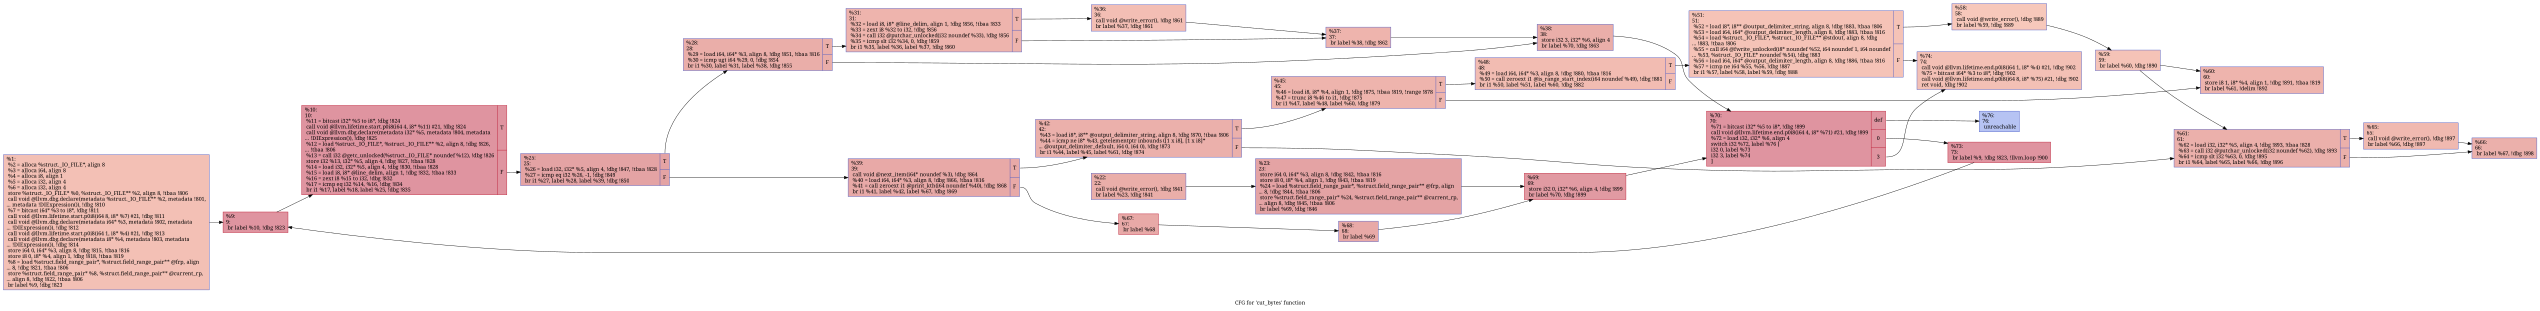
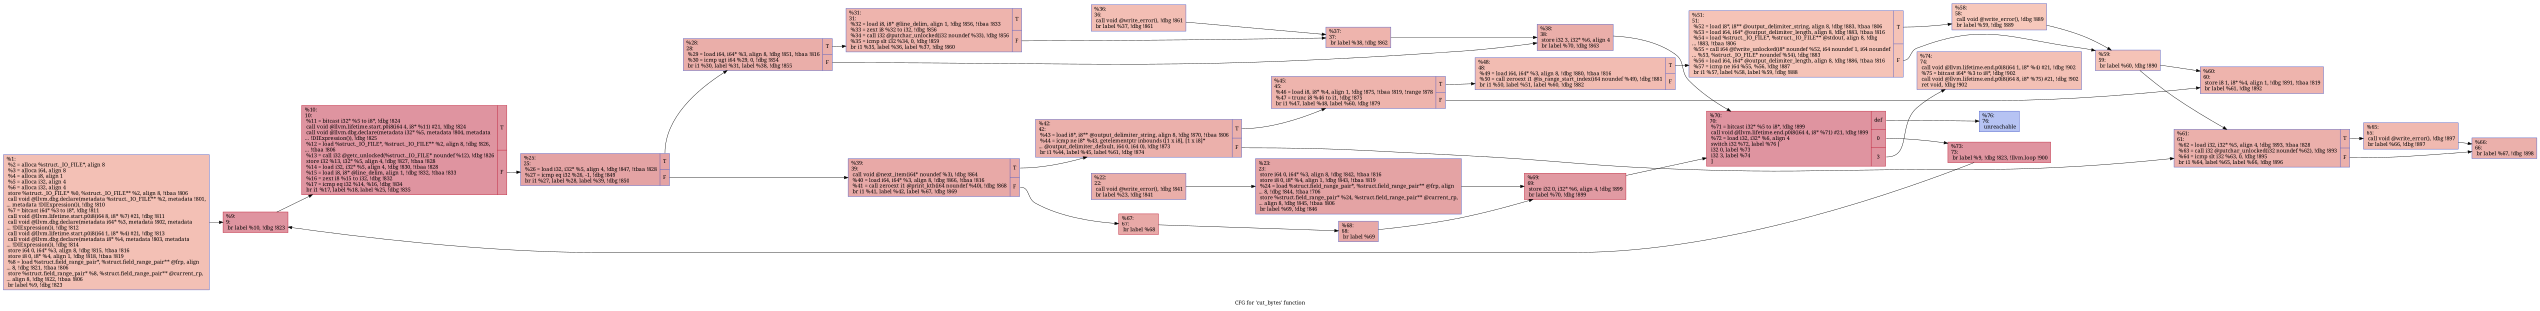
(1054, 19) -> none
(1908, 60) -> (1994, 35)
(2236, 89) -> (2233, 89)
(1290, 192) -> (1290, 192)
